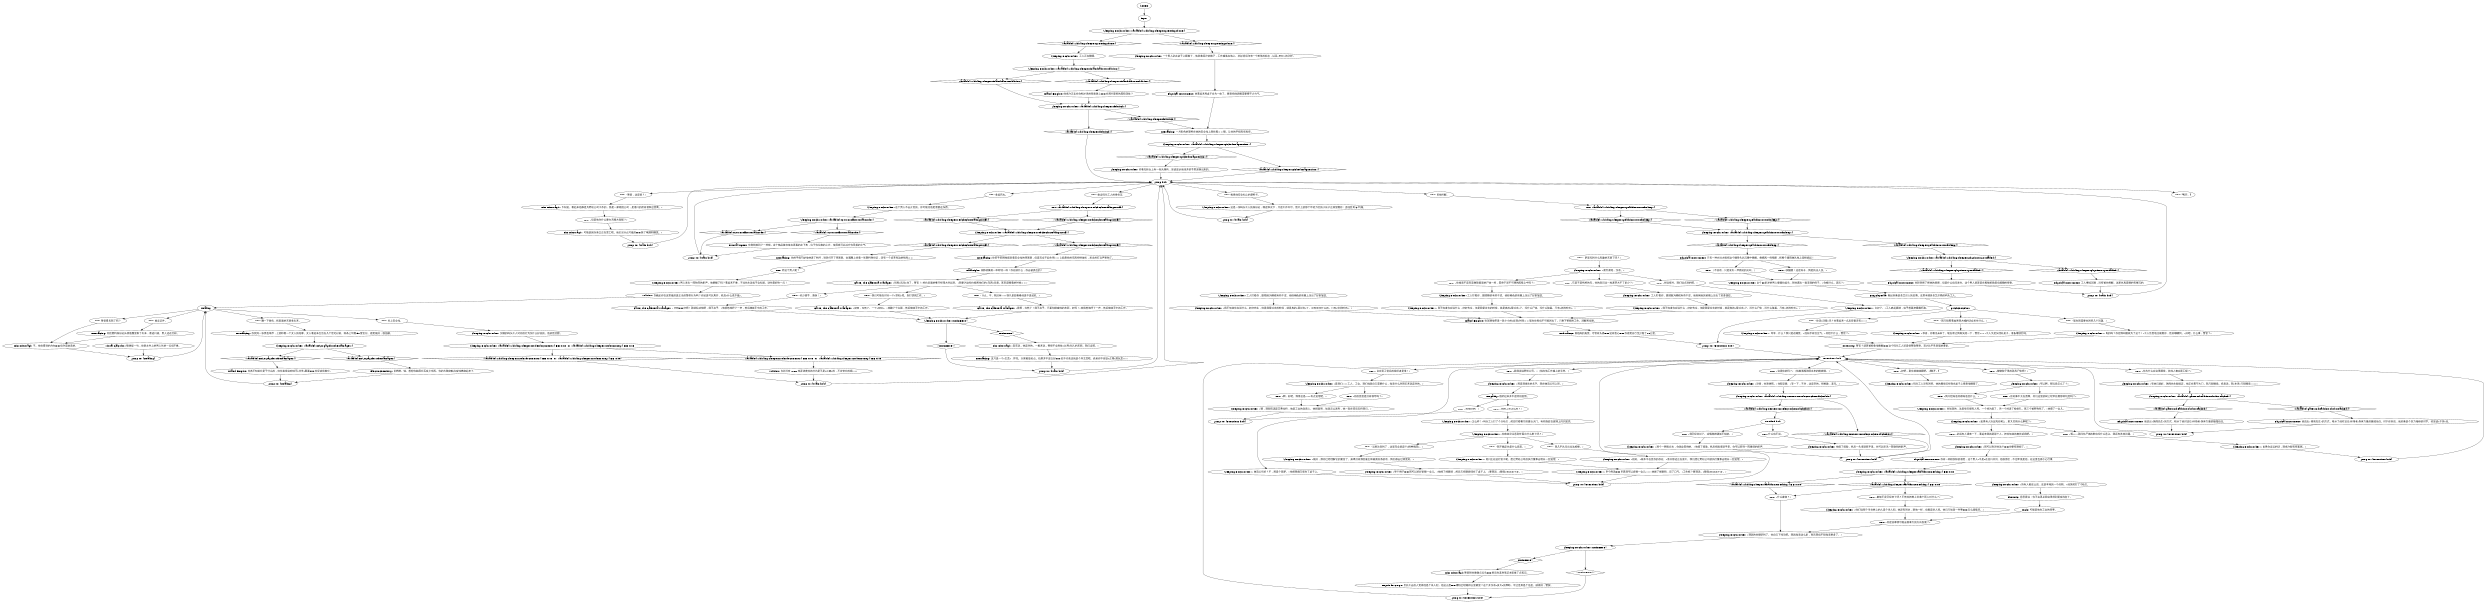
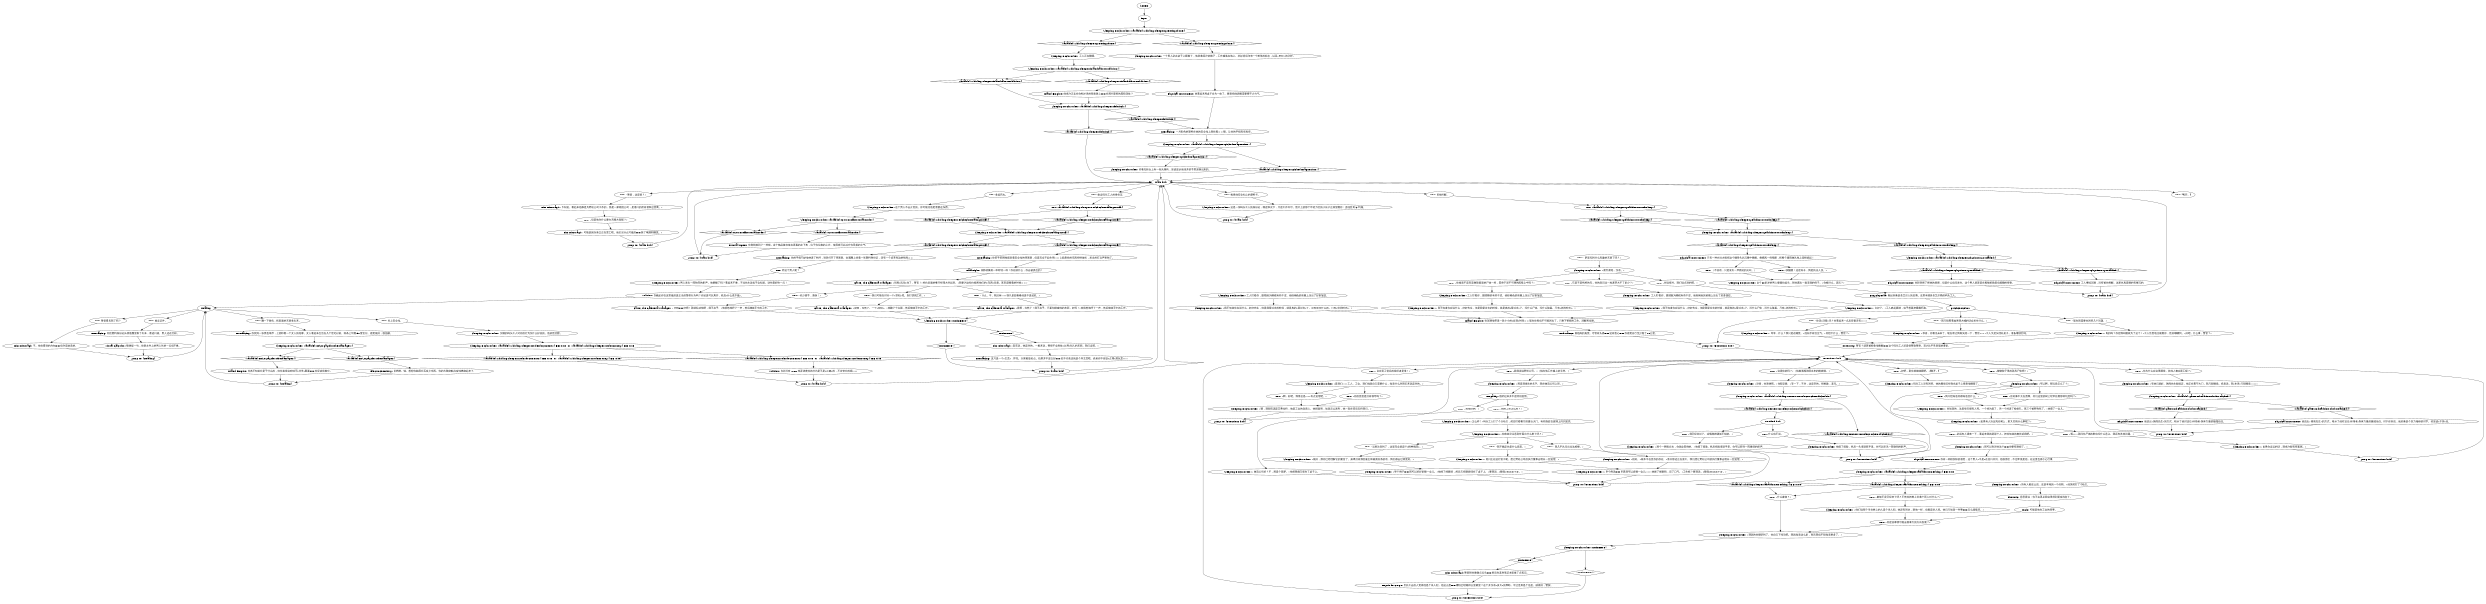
(1161, 182) -> (1161, 182)
(91, 340) -> (139, 339)
(1991, 427) -> (1919, 395)
